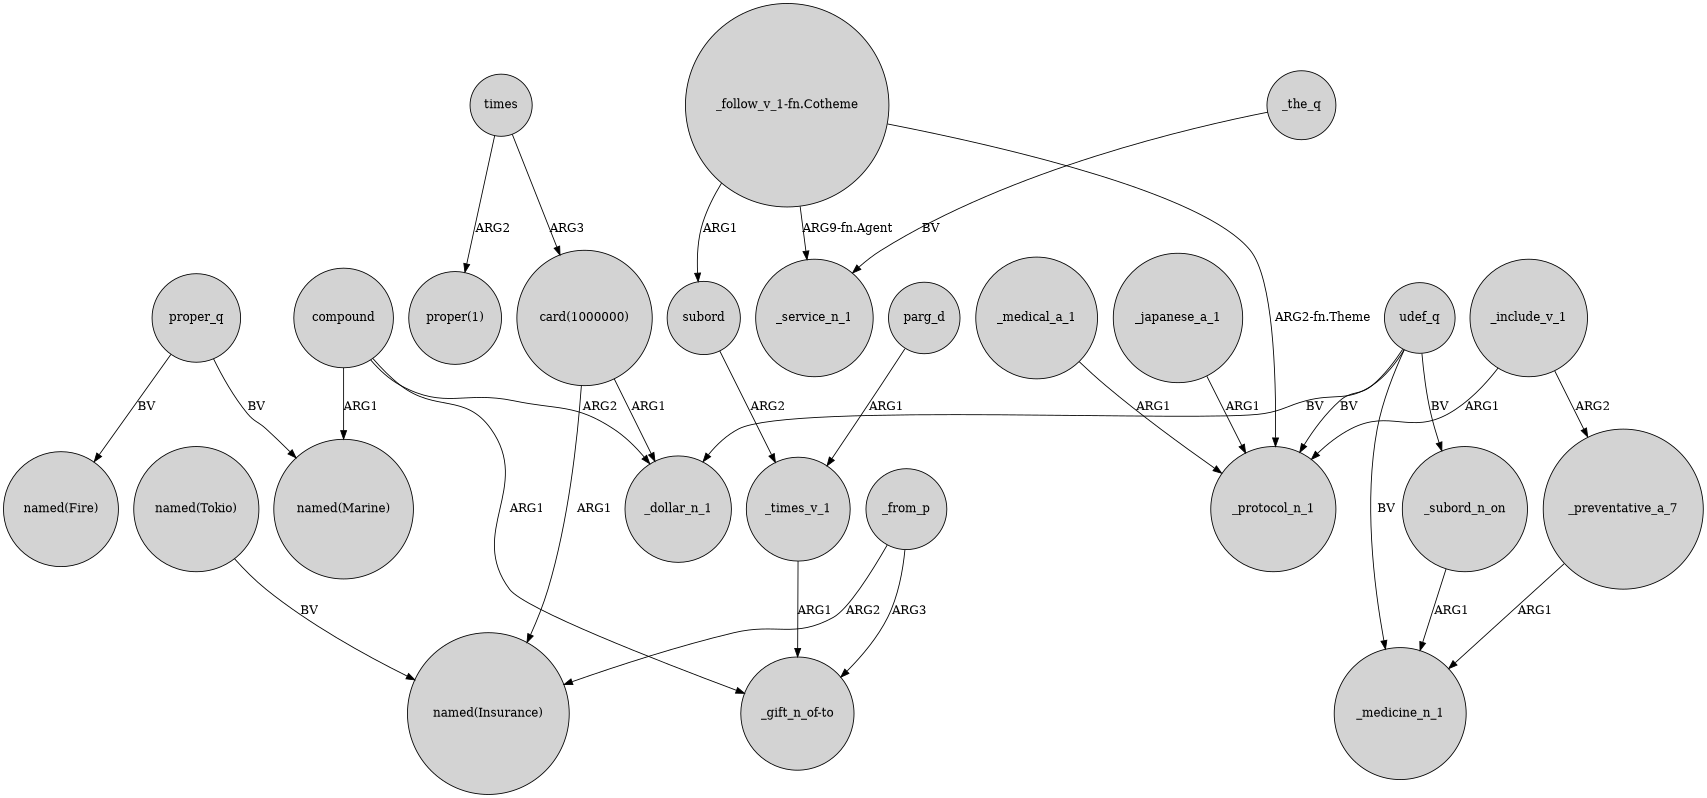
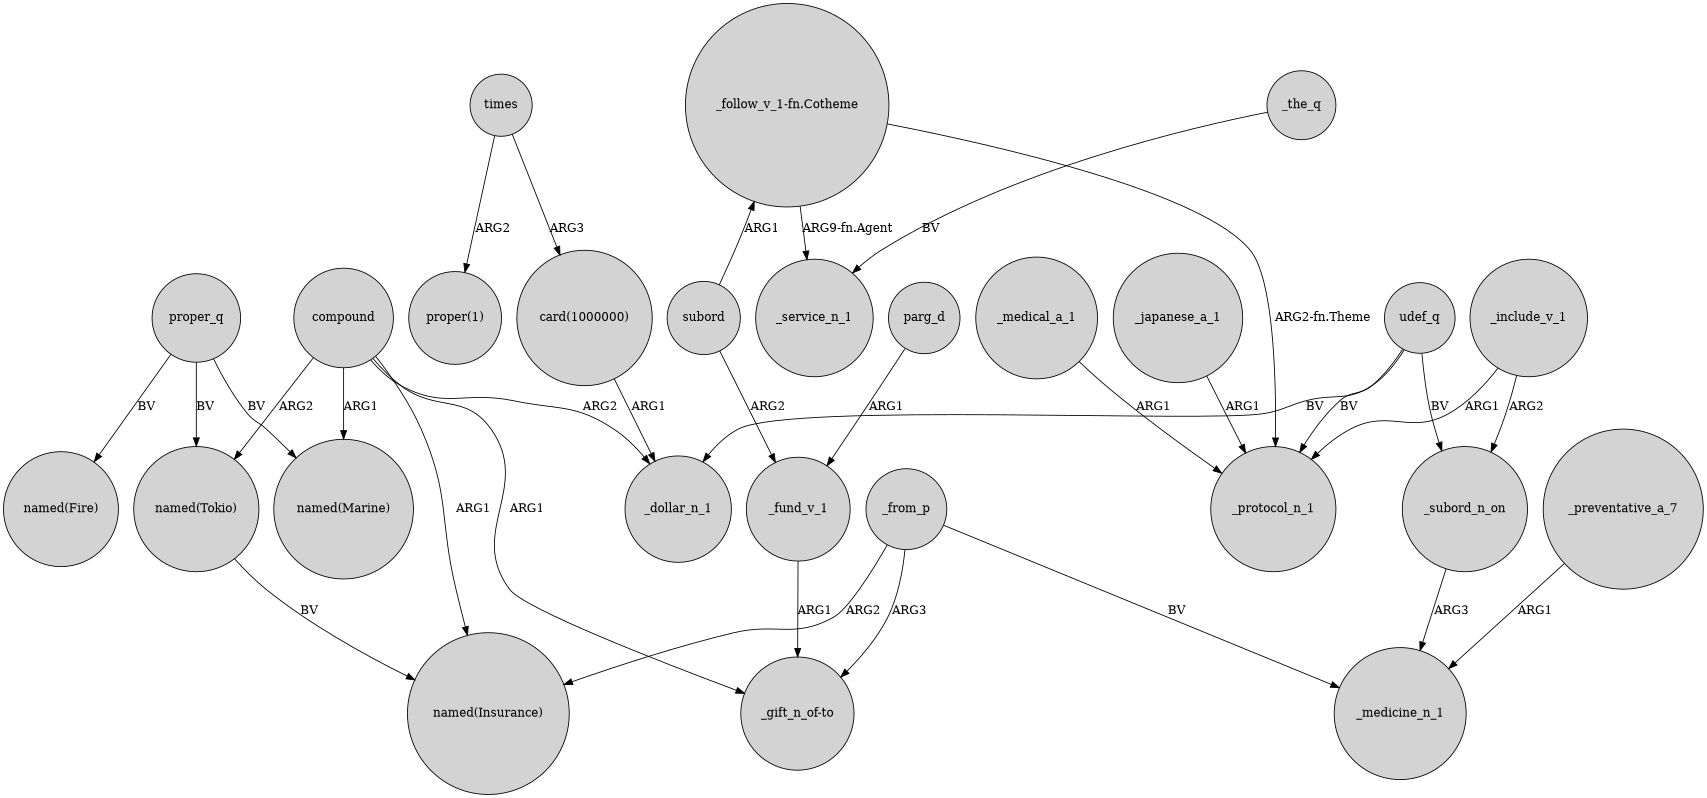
(702, 226) -> (736, 247)
none -> (196, 400)
(1569, 400) -> (1507, 410)
none -> (277, 405)
(1371, 493) -> (1137, 605)
(798, 509) -> (798, 509)
(566, 512) -> (439, 485)
(1452, 611) -> (1452, 611)
